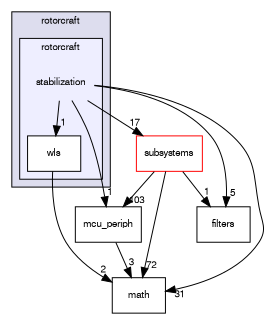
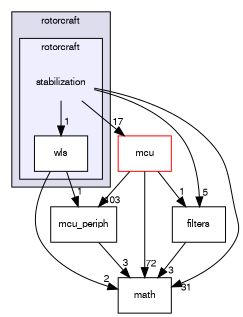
(93, 147) -> (71, 184)
(169, 154) -> (145, 154)
none -> (175, 256)
